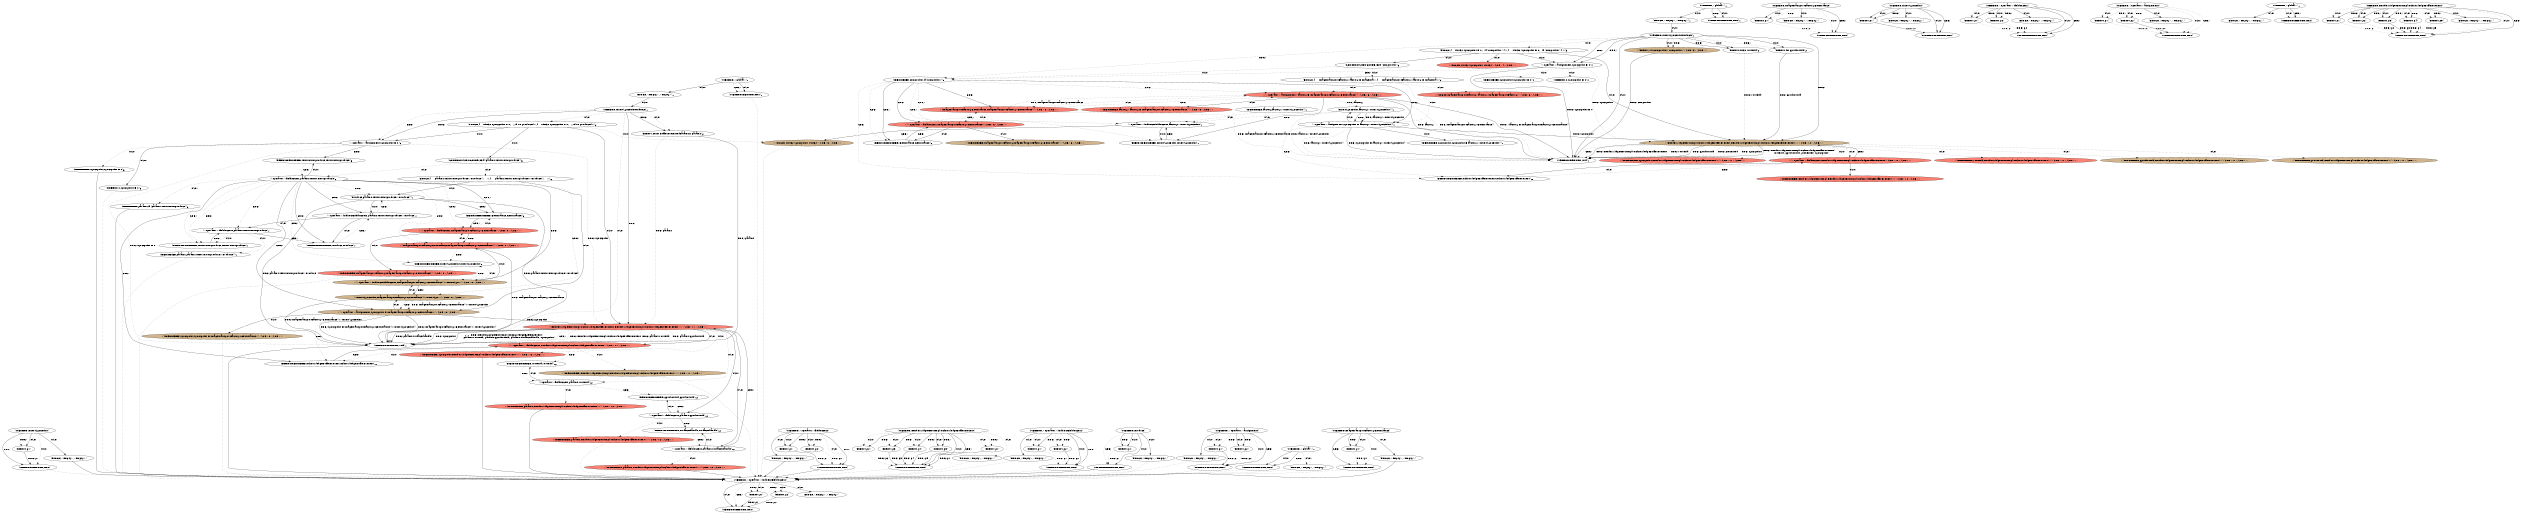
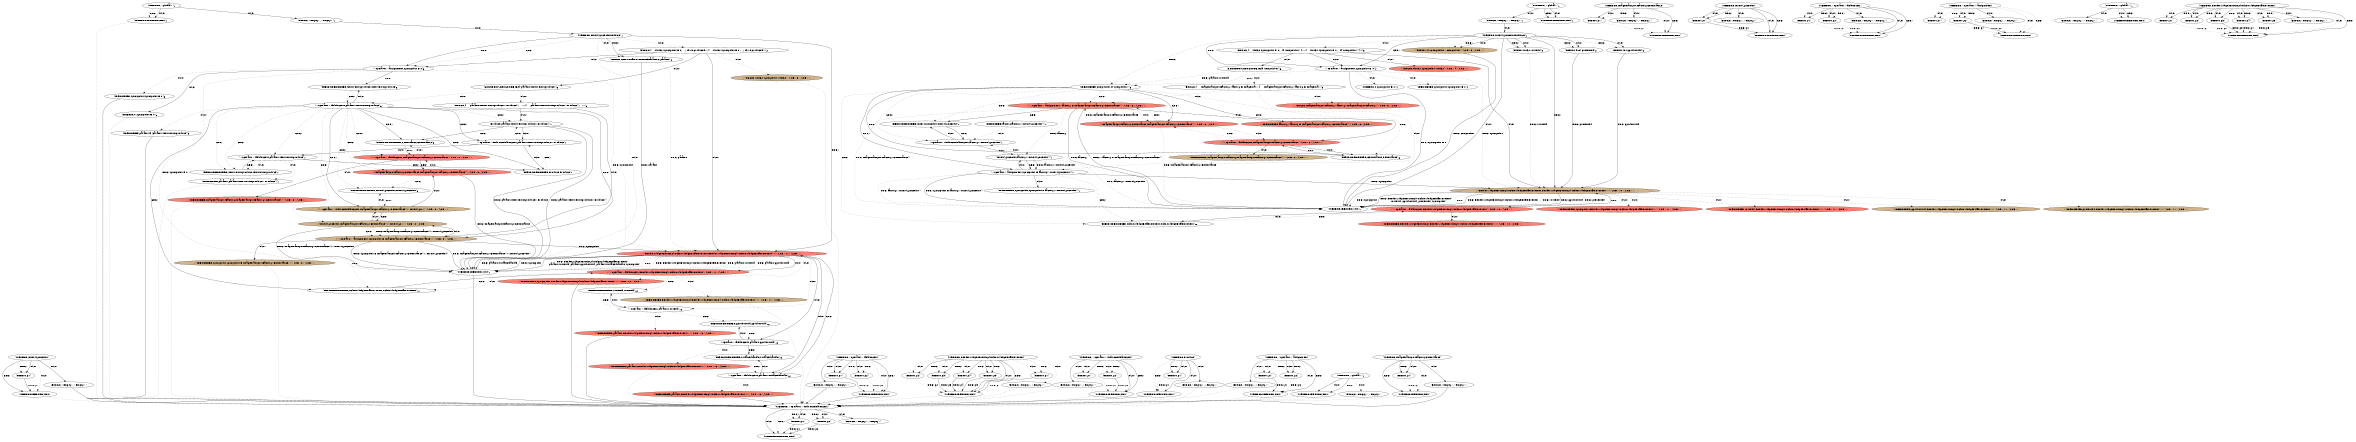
none -> (1581, 50)
(1206, 73) -> (1216, 78)
(980, 129) -> (994, 150)
